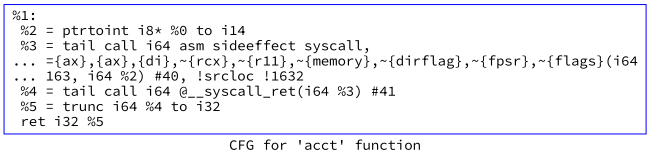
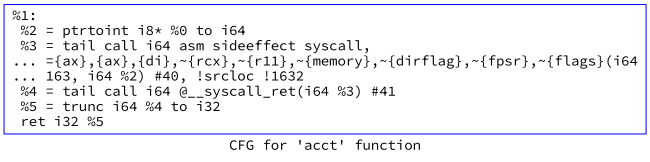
(129, 31) -> (129, 31)
